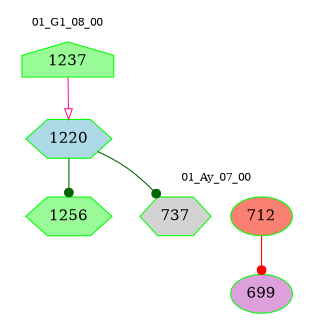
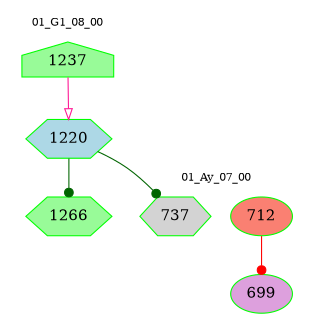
(69, 216) -> (69, 216)
